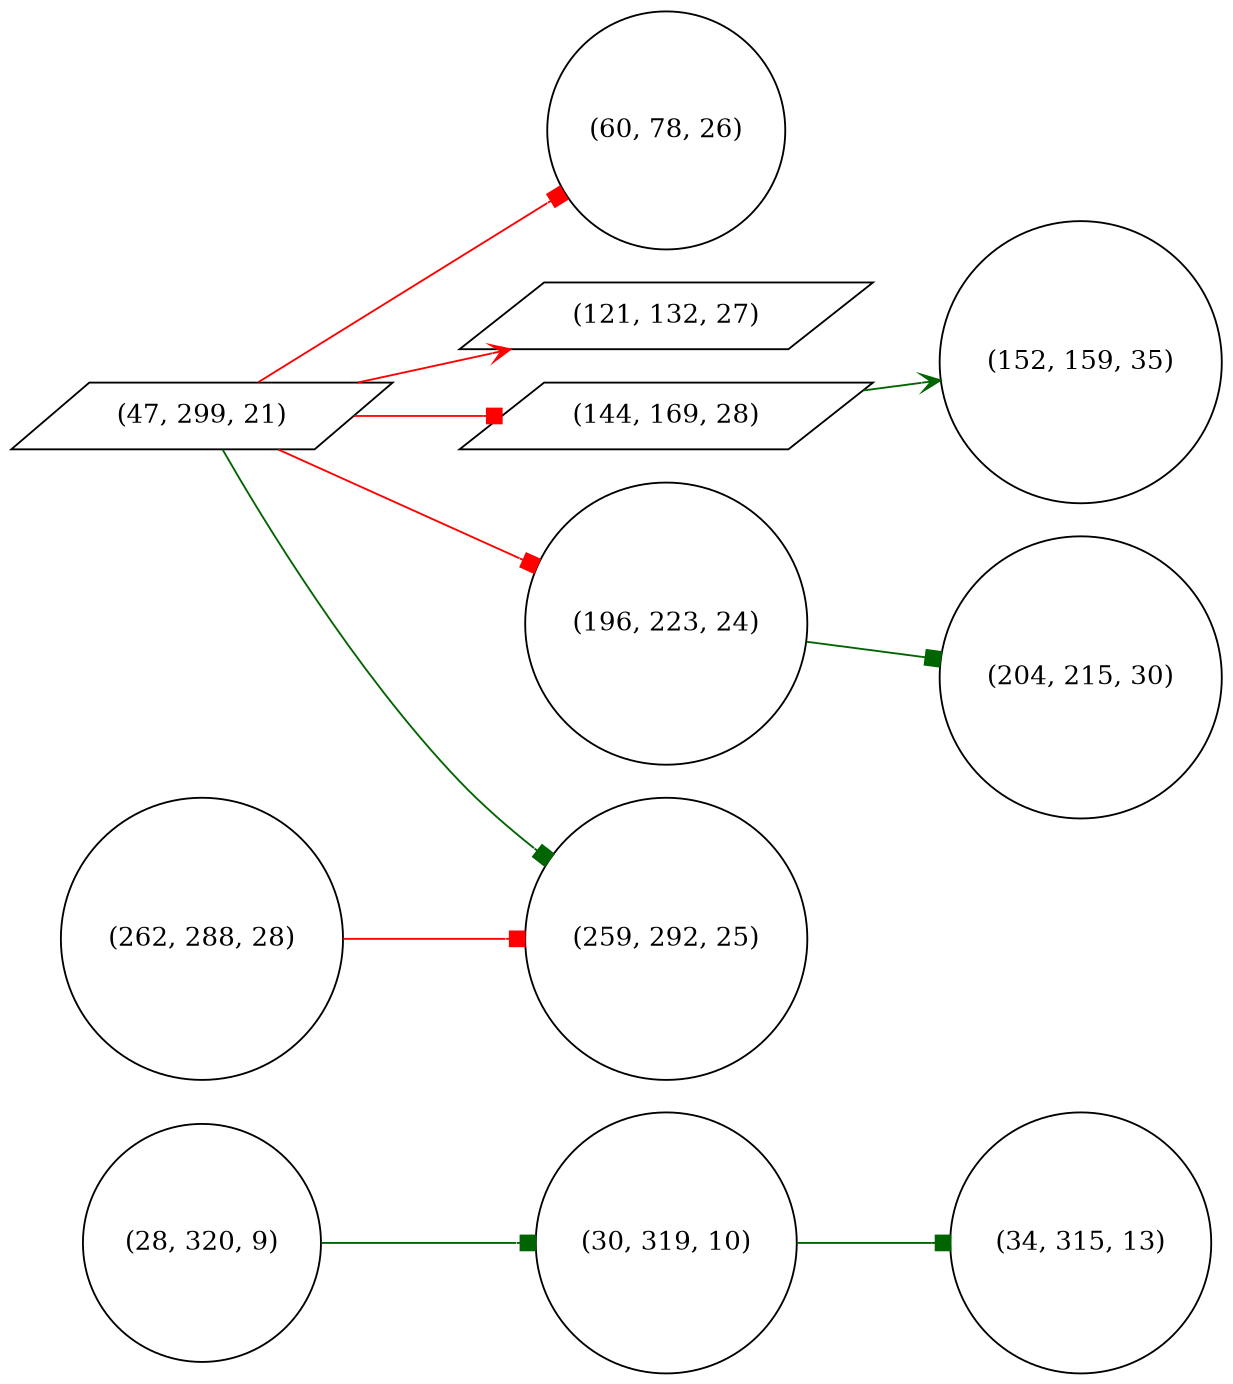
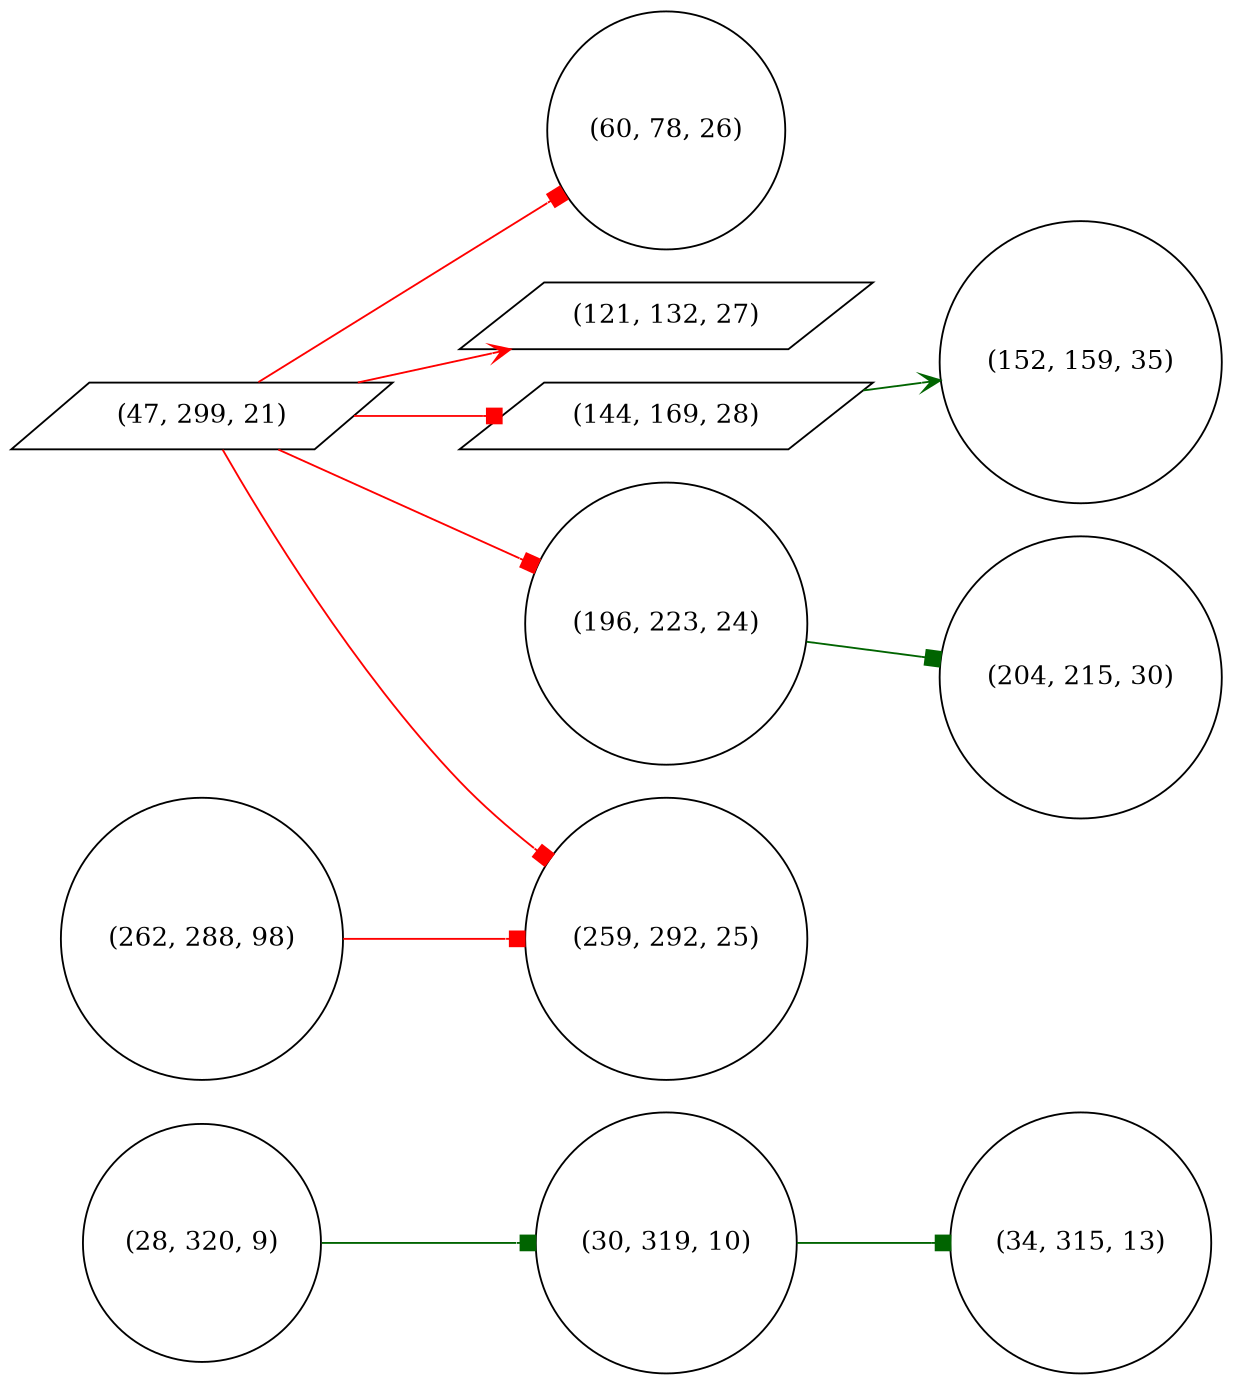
(361, 663) -> (361, 663)
(202, 939) -> (202, 939)
